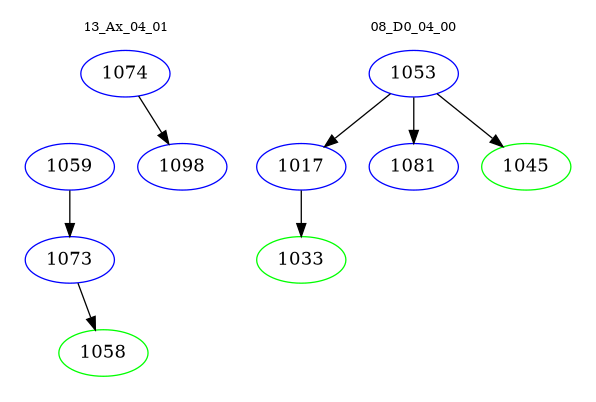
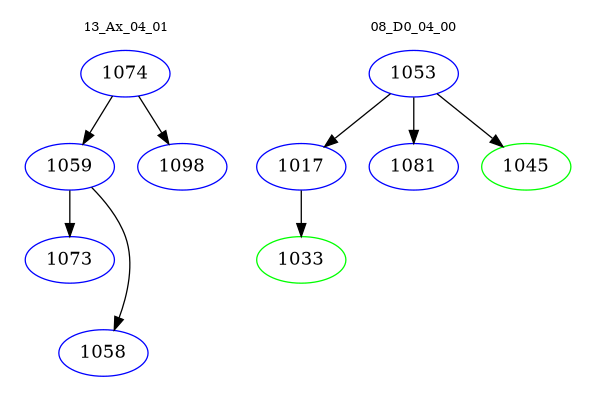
none -> (101, 114)
(84, 300) -> (128, 248)
(103, 353) -> (103, 353)
